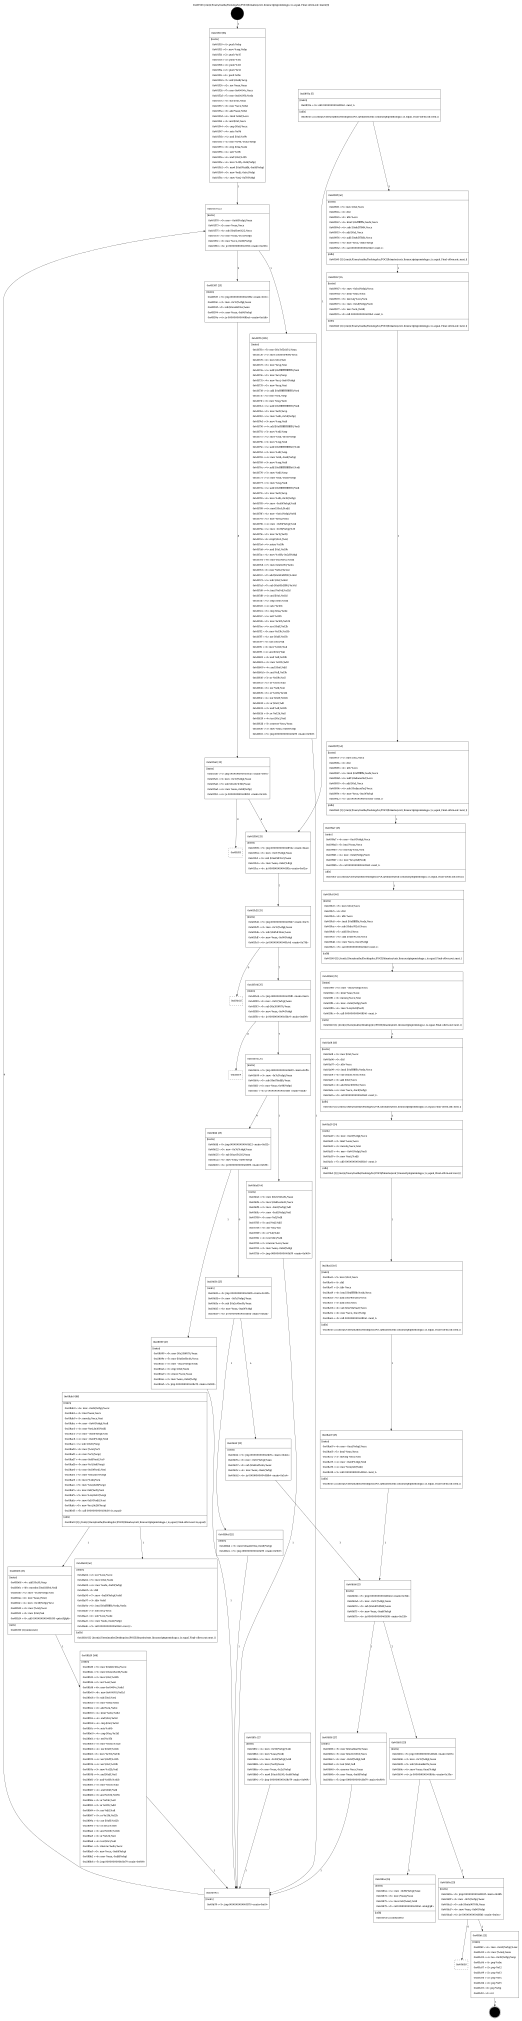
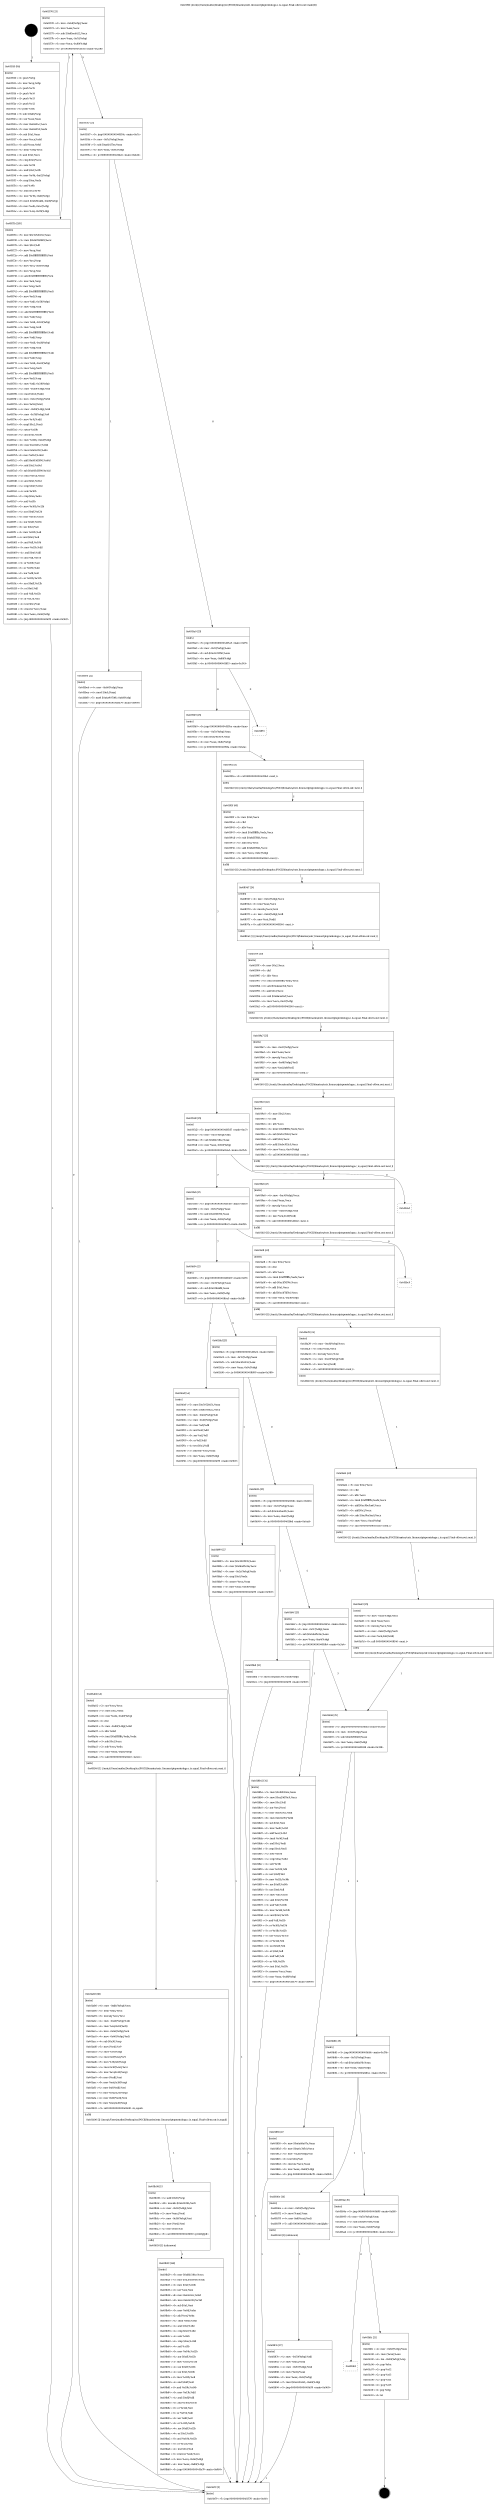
(237, 192) -> none
(322, 475) -> (257, 755)
none -> (109, 689)
(141, 1542) -> (156, 1881)
none -> (283, 1881)
none -> (299, 2289)
